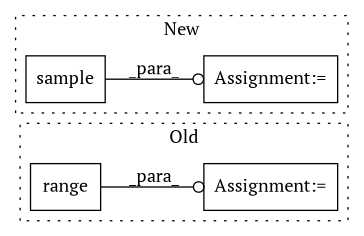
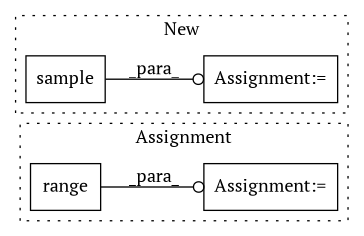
(184, 138) -> (184, 138)
